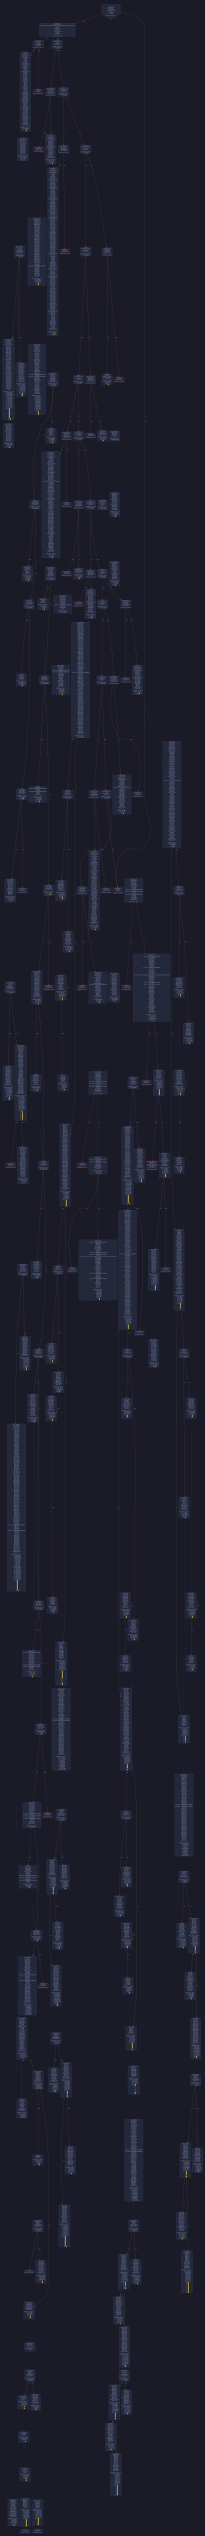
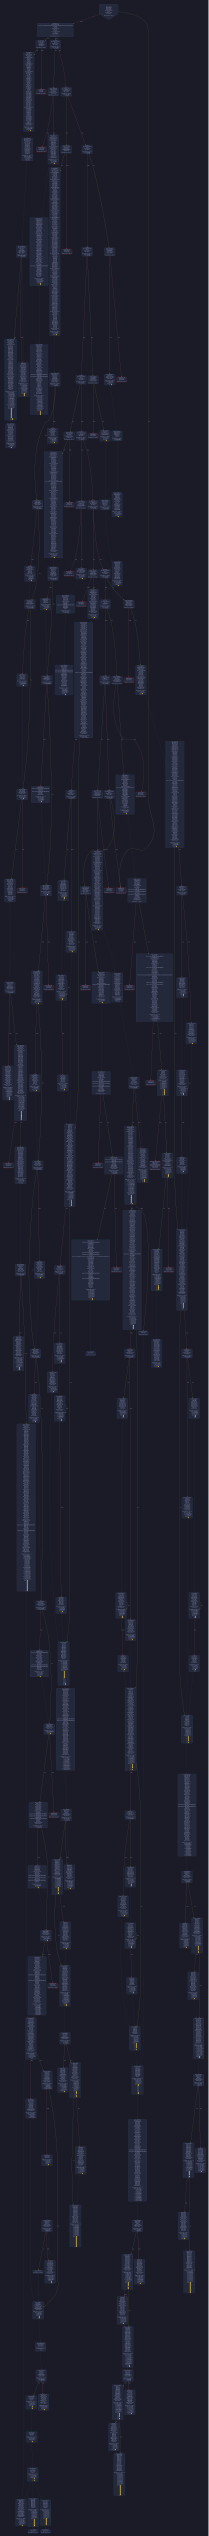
none -> (91, 1353)
